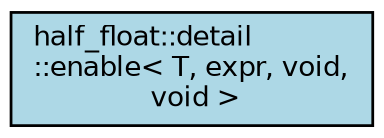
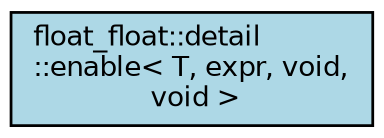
(192, 69) -> (192, 69)
